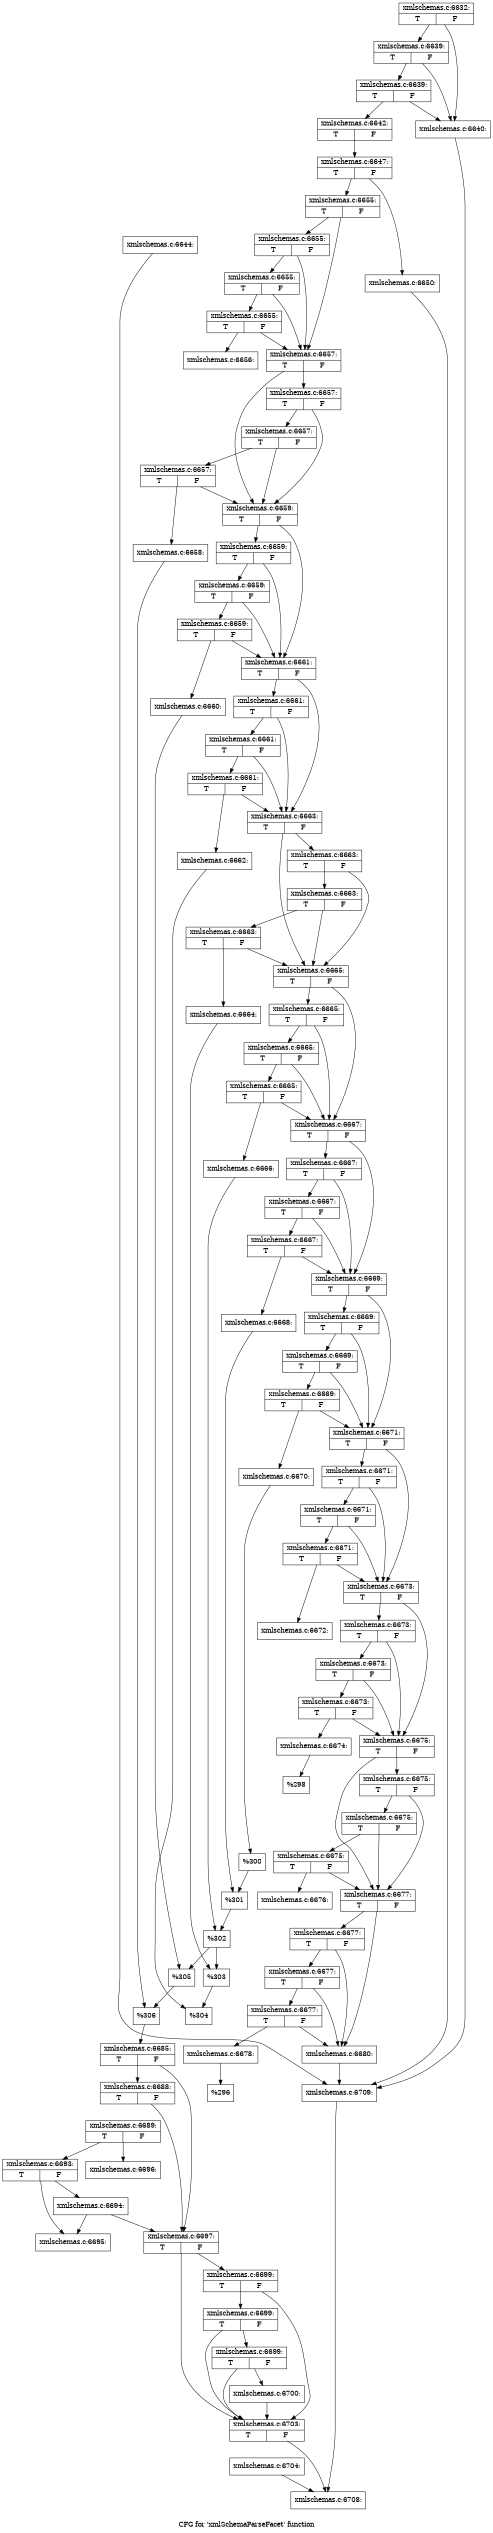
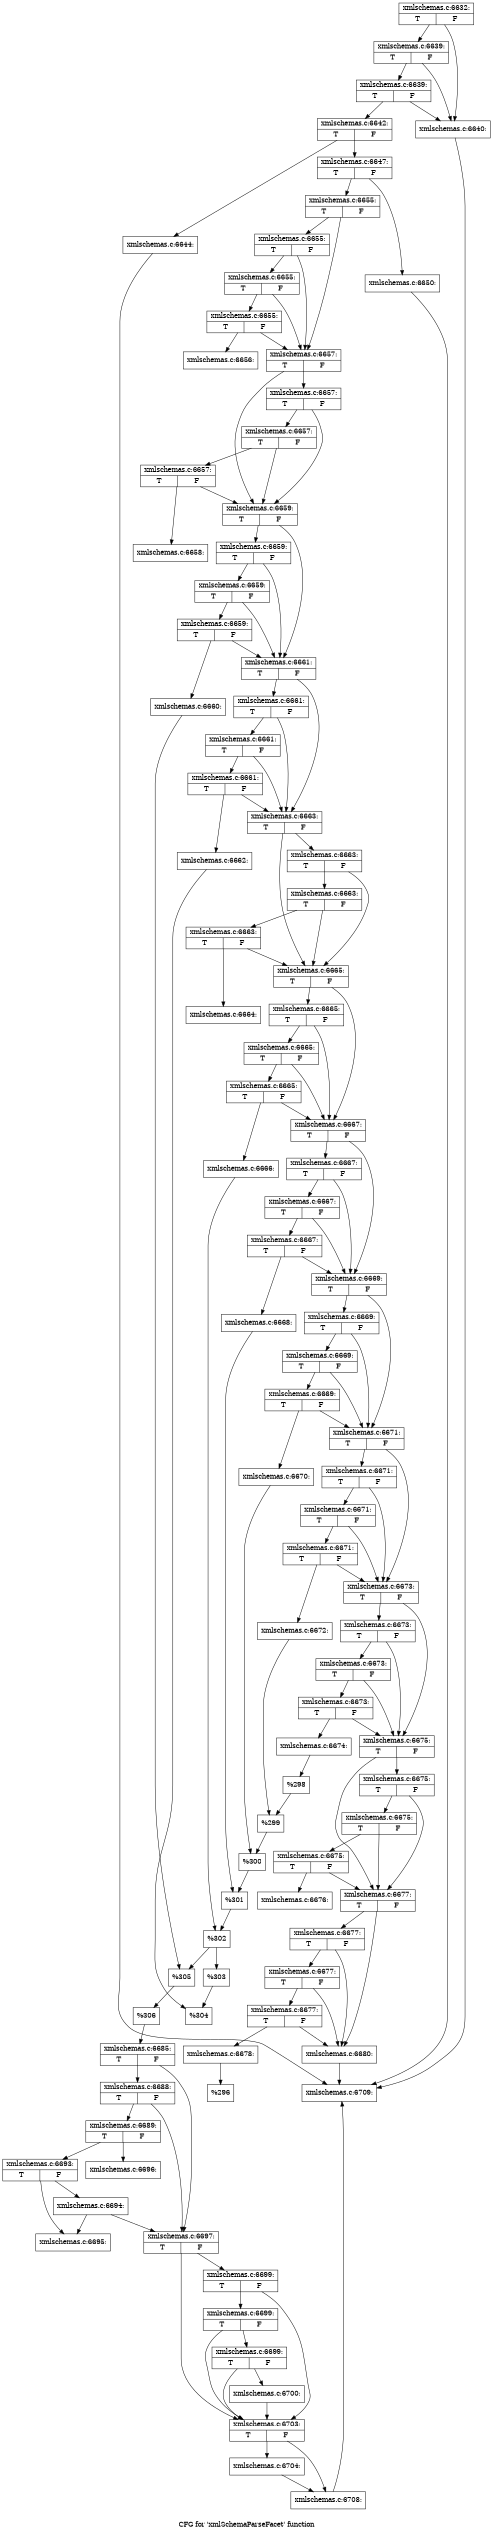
none -> (258, 187)
(138, 1279) -> none
(190, 1493) -> none
none -> (271, 1824)
none -> (131, 2110)
(335, 2295) -> (344, 2300)
none -> (267, 2447)
